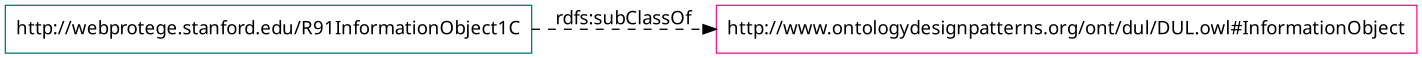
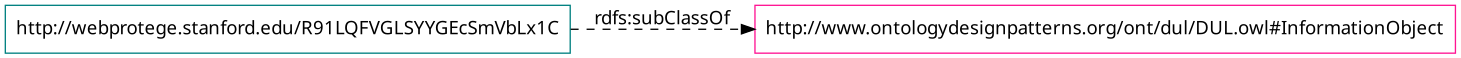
(268, 29) -> (288, 29)
